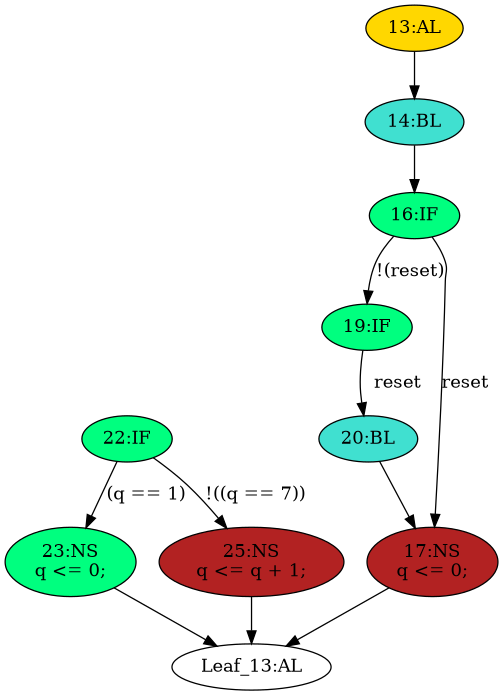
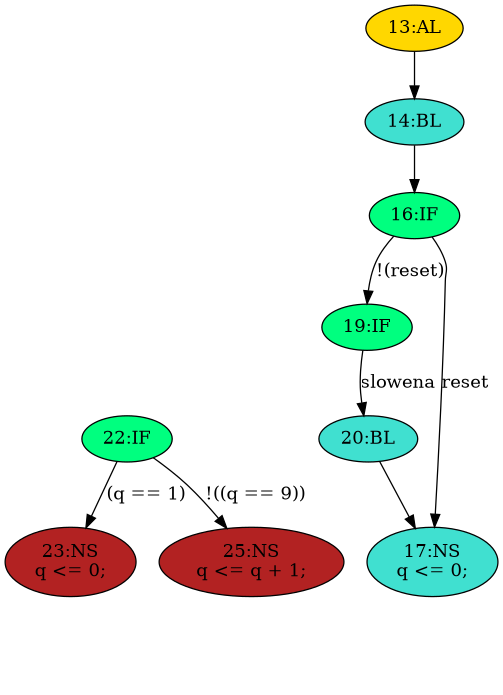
(398, 383) -> (398, 383)
(256, 495) -> (256, 495)
(71, 562) -> (71, 562)
(432, 562) -> (432, 562)
(252, 667) -> none
